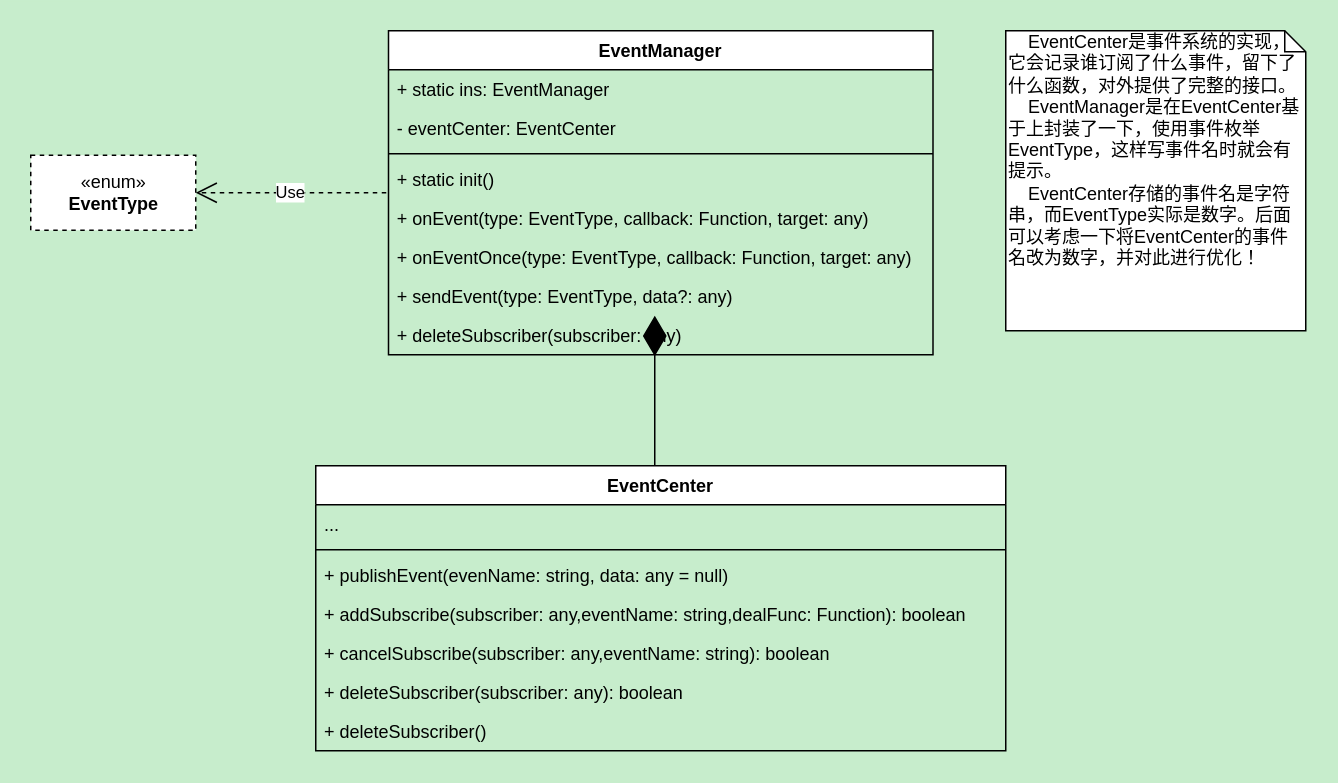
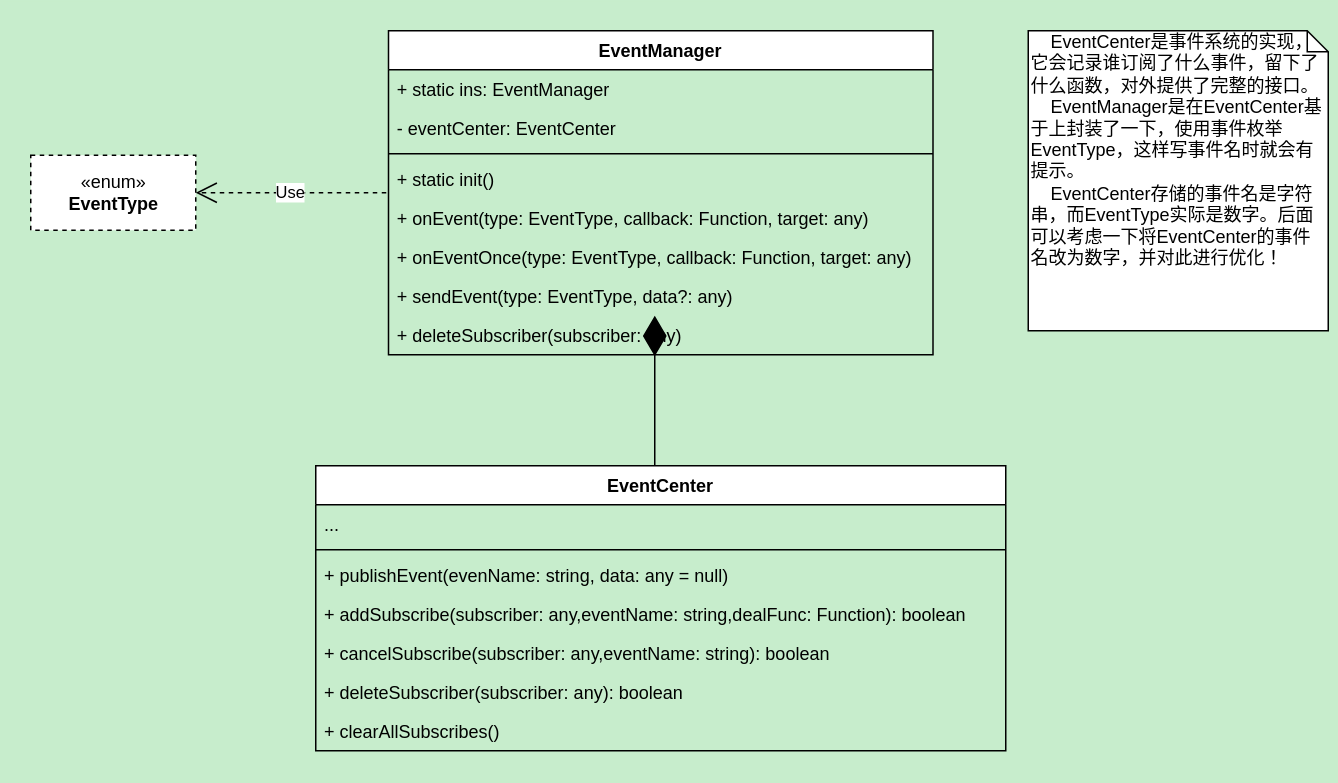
(1156, 181) -> (1178, 181)
(418, 732) -> (423, 732)
